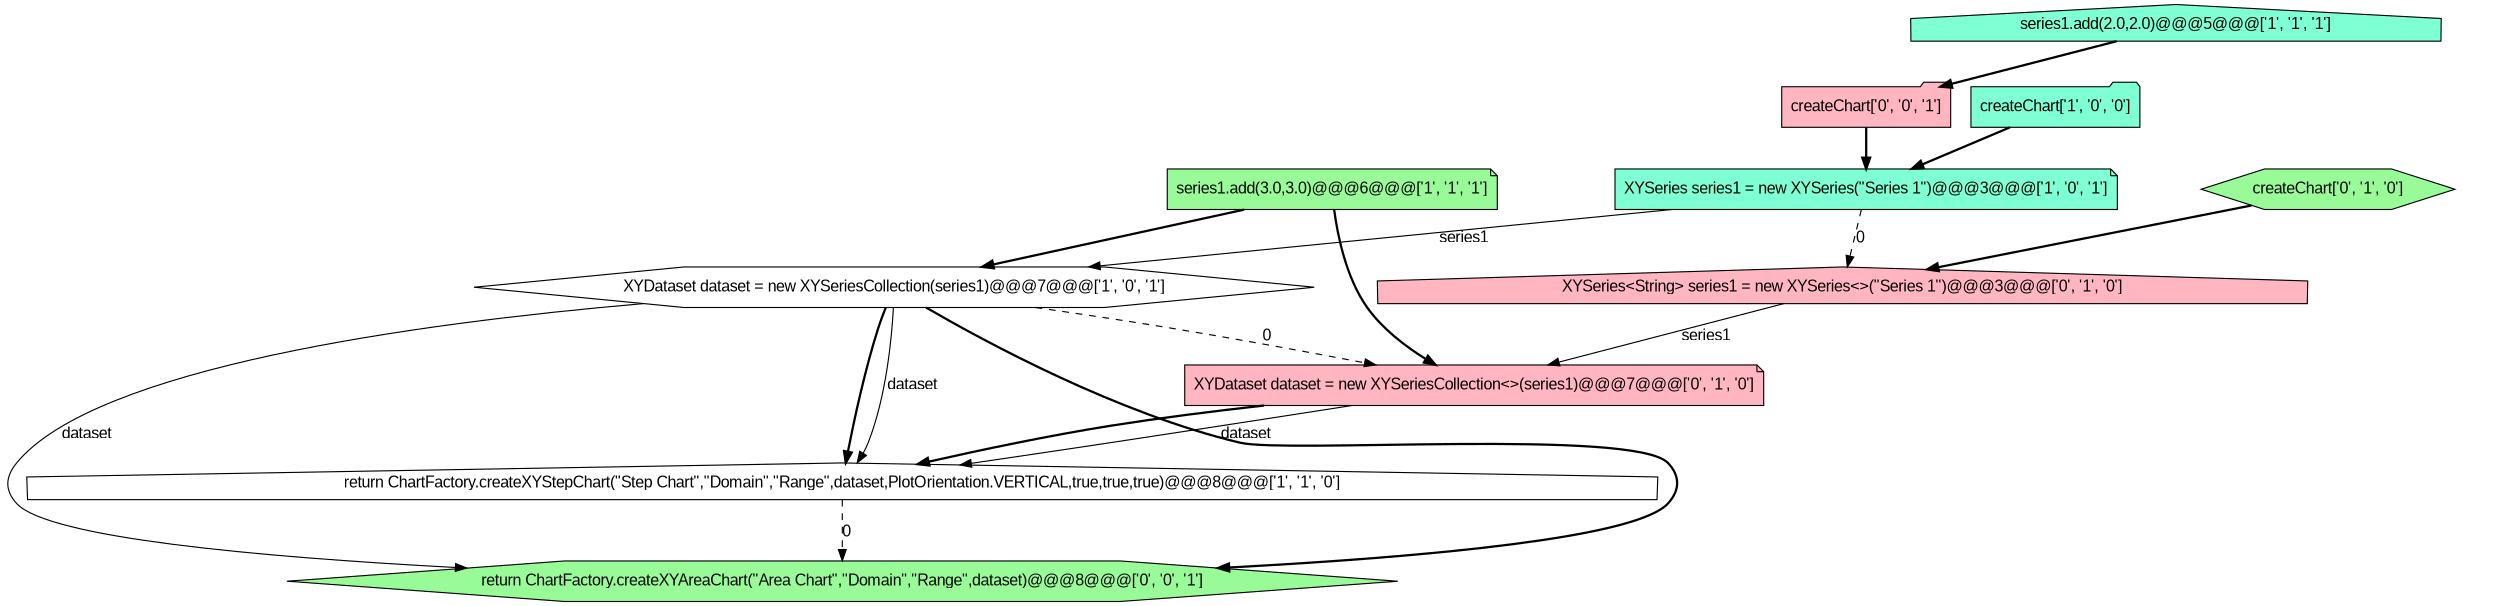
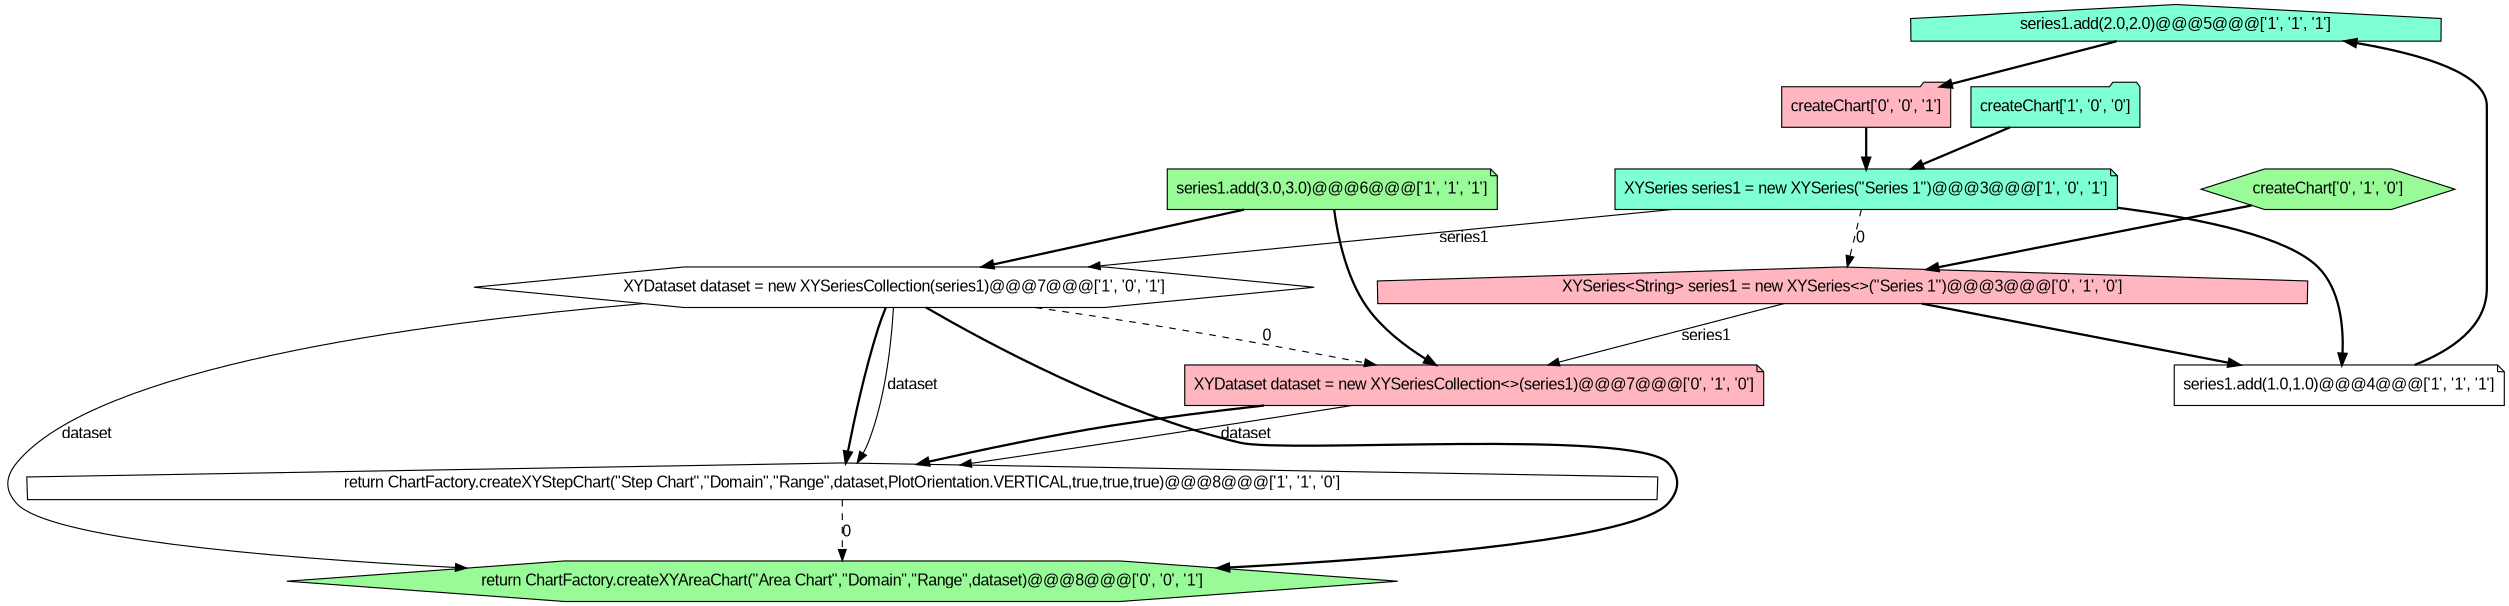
none -> (2339, 385)
